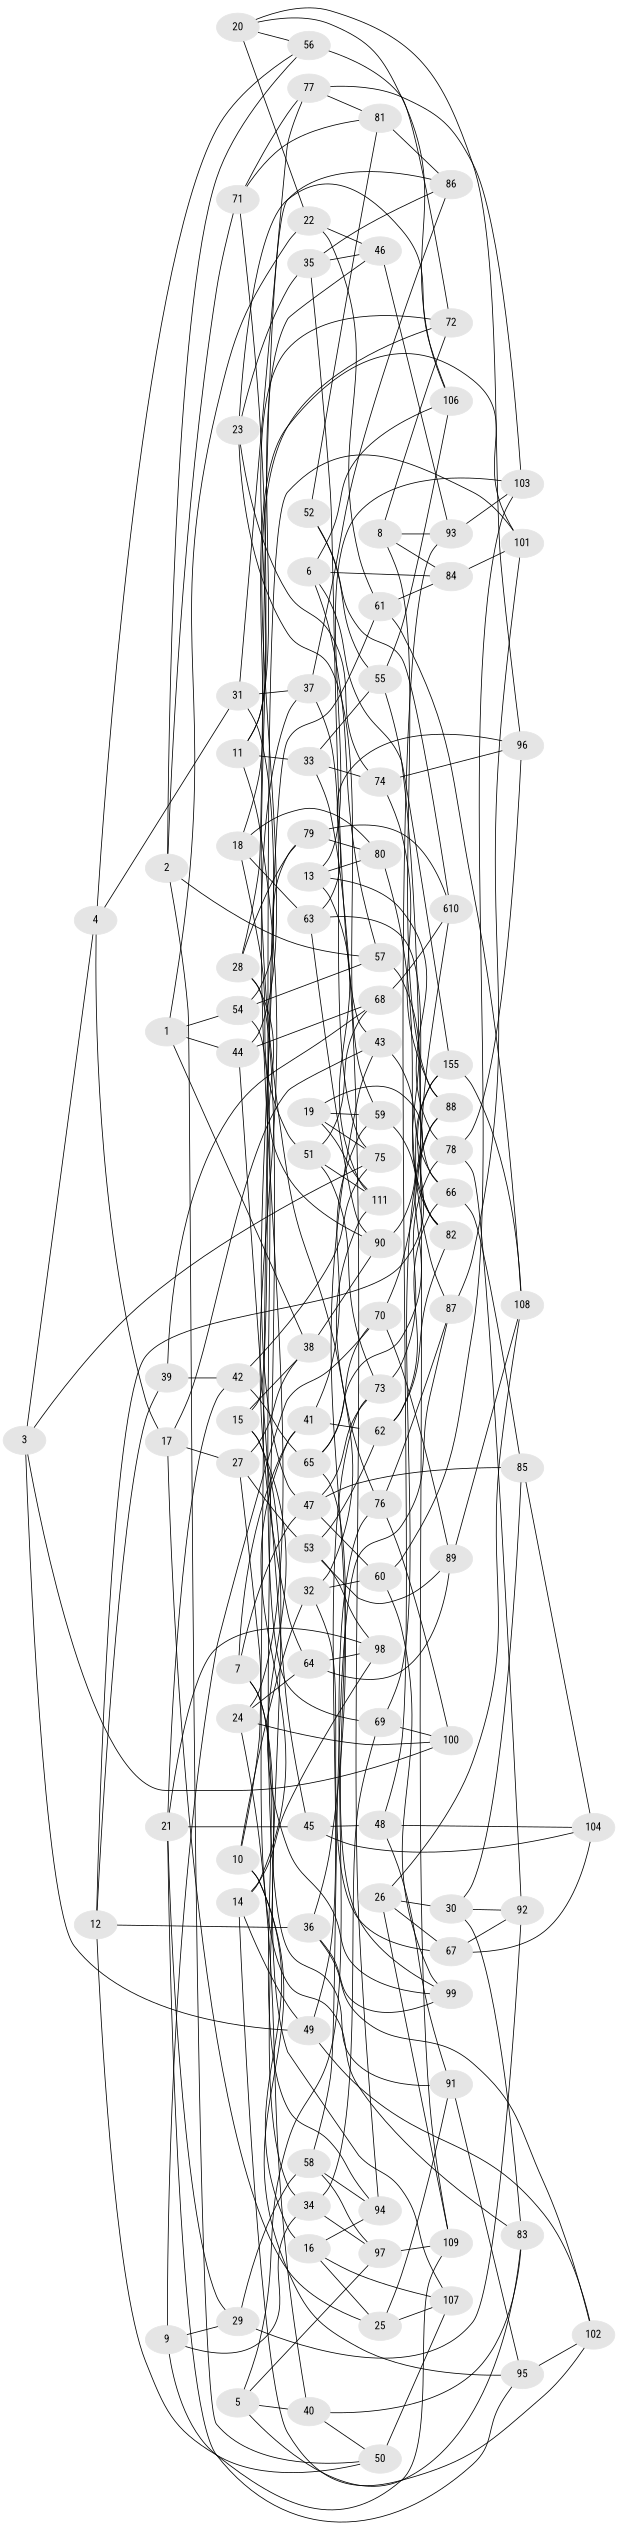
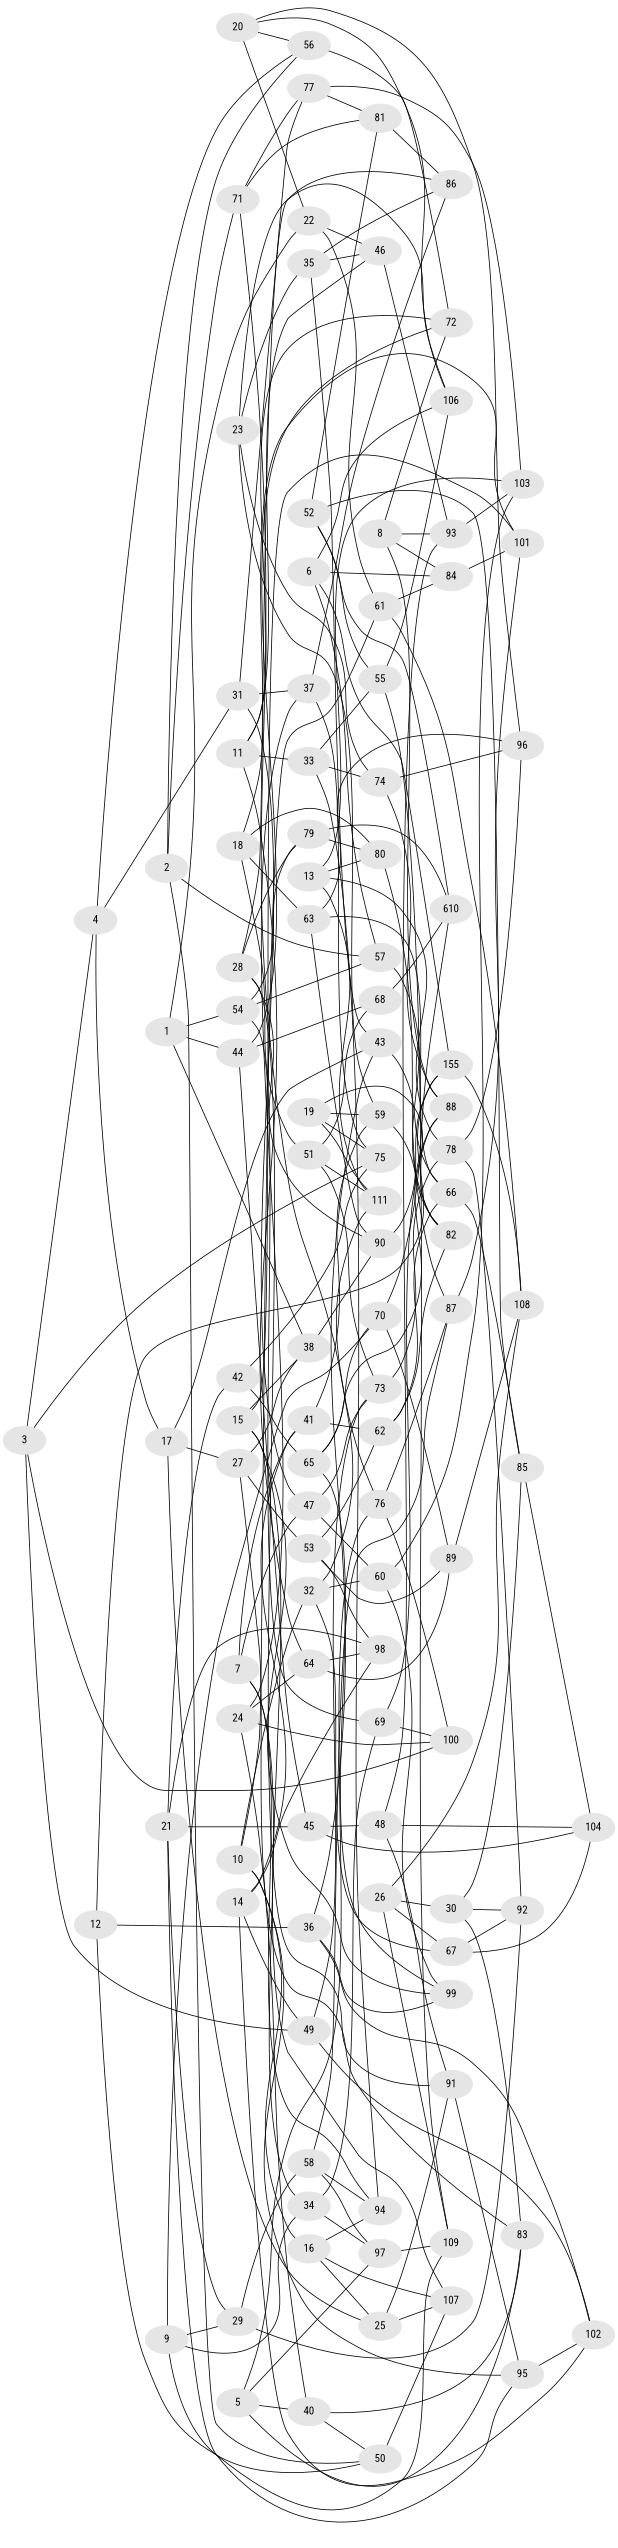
(167, 1378) -> none
(416, 1472) -> (493, 715)
